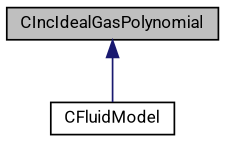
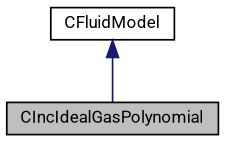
(113, 80) -> (113, 80)
